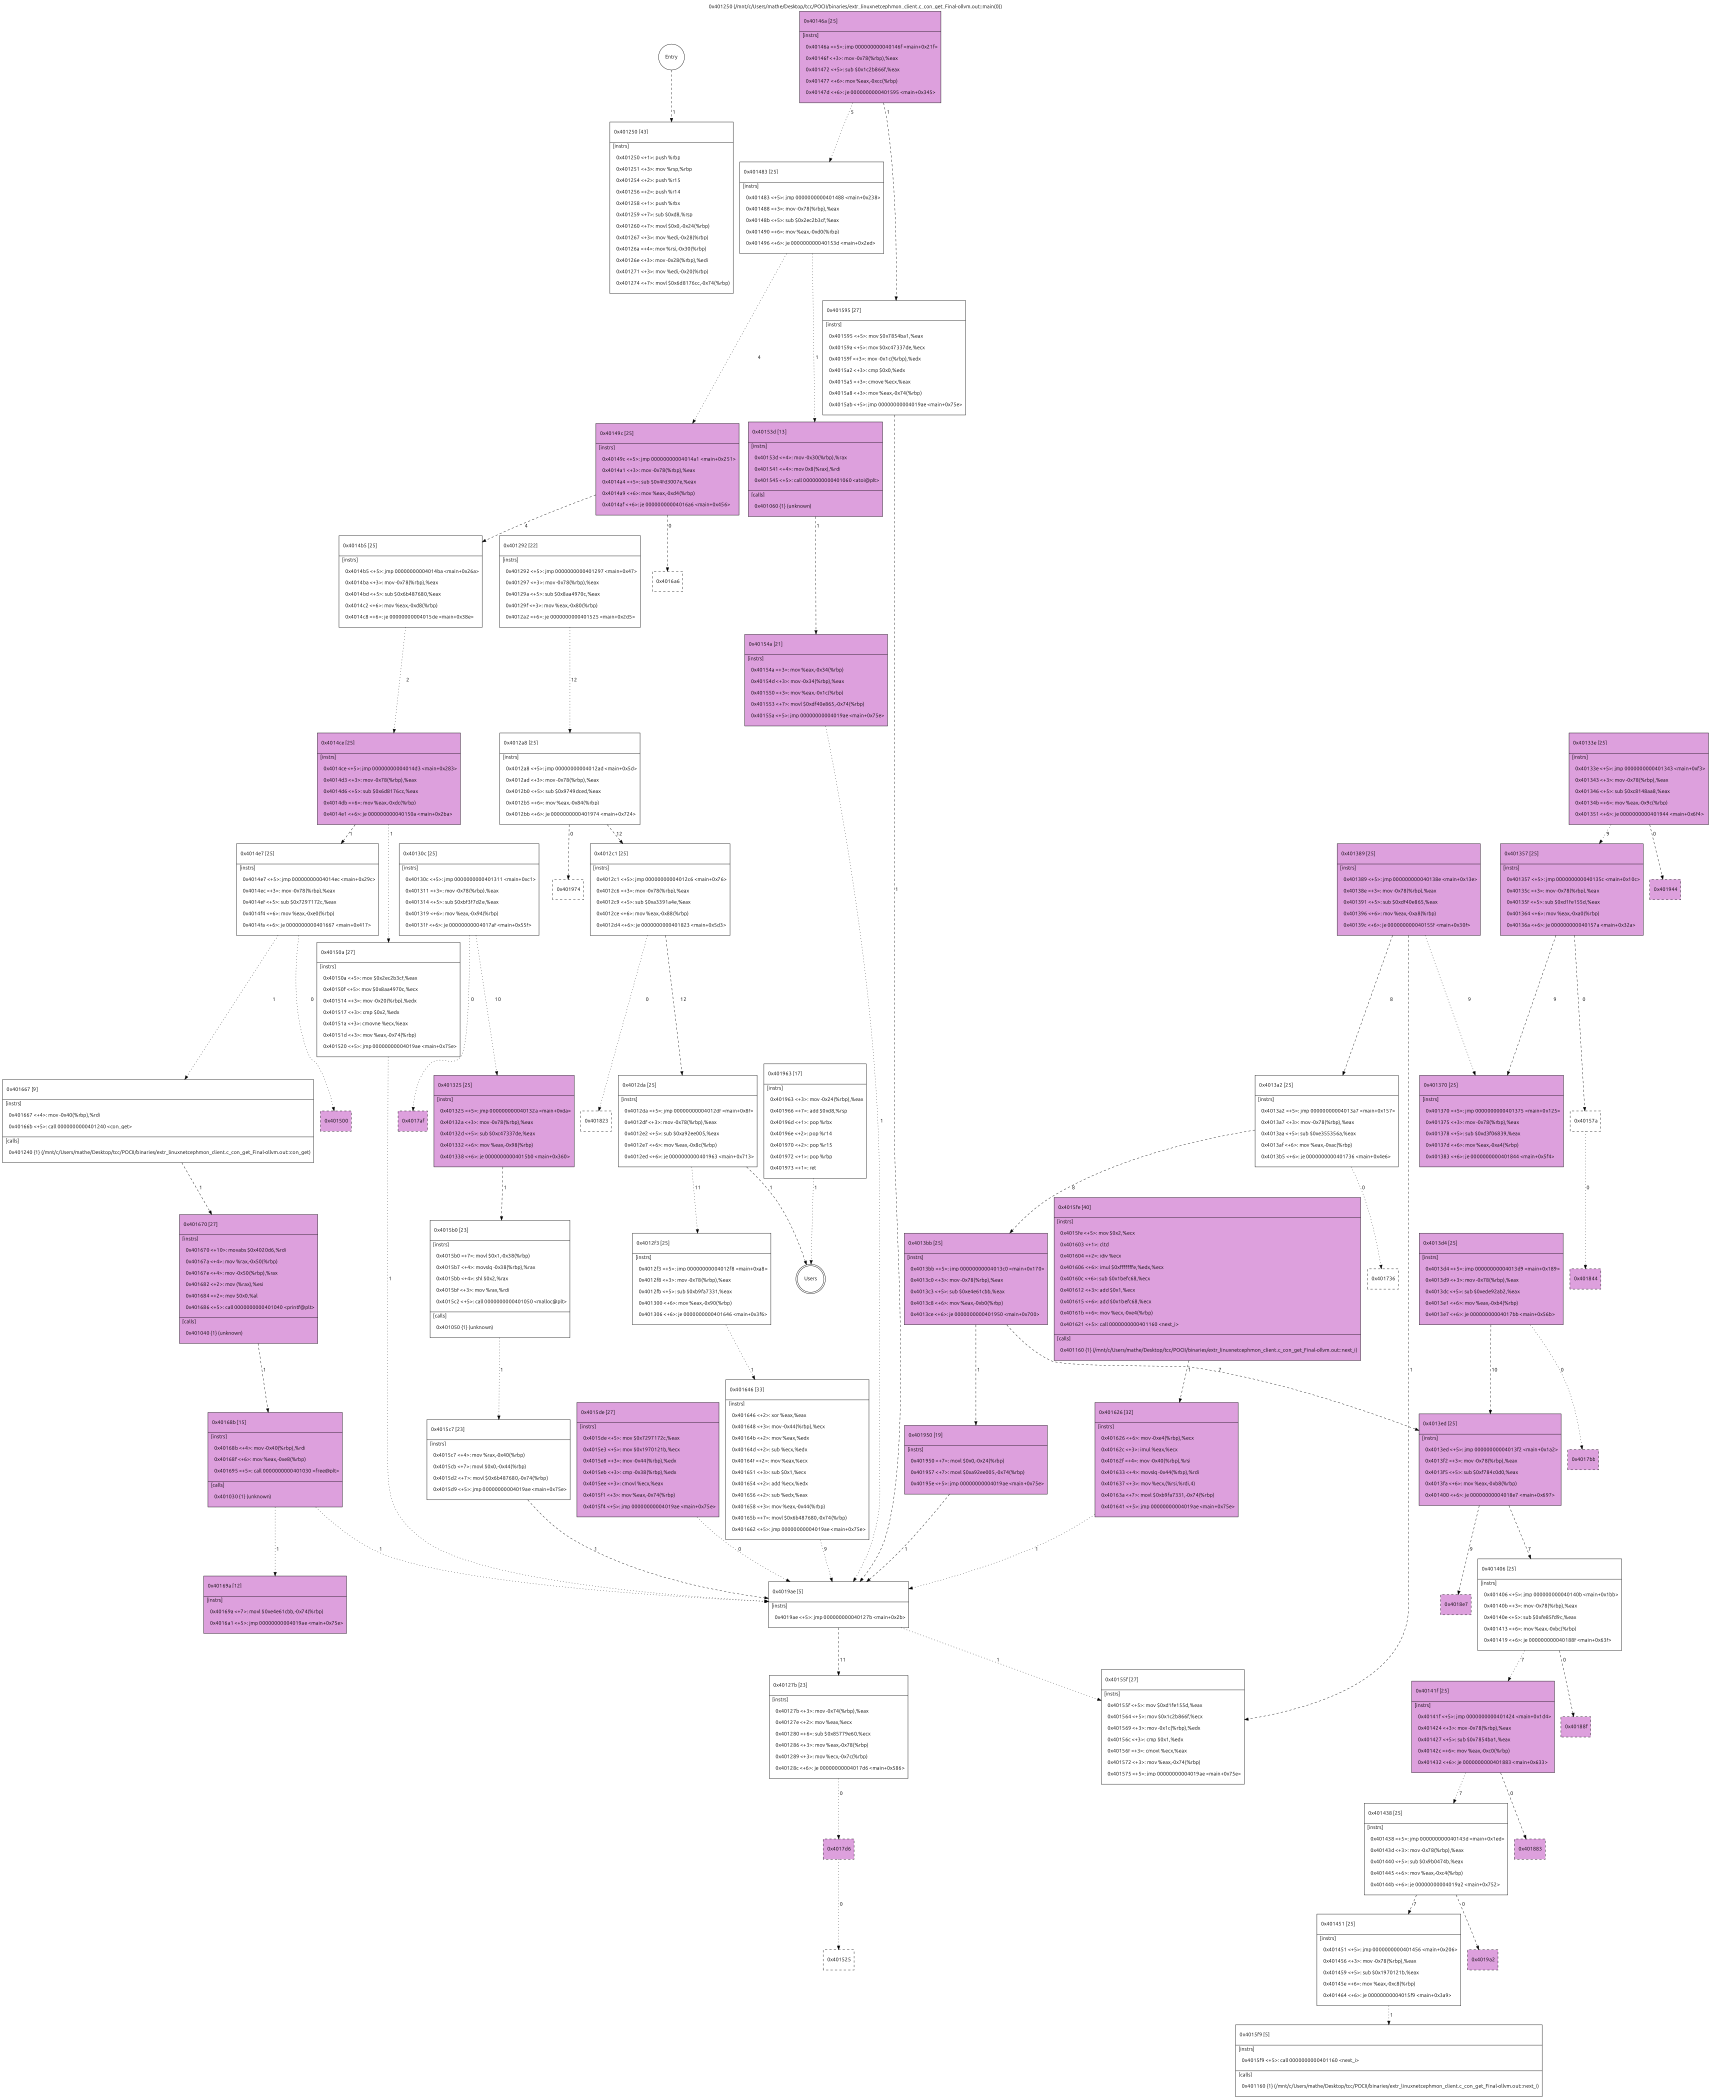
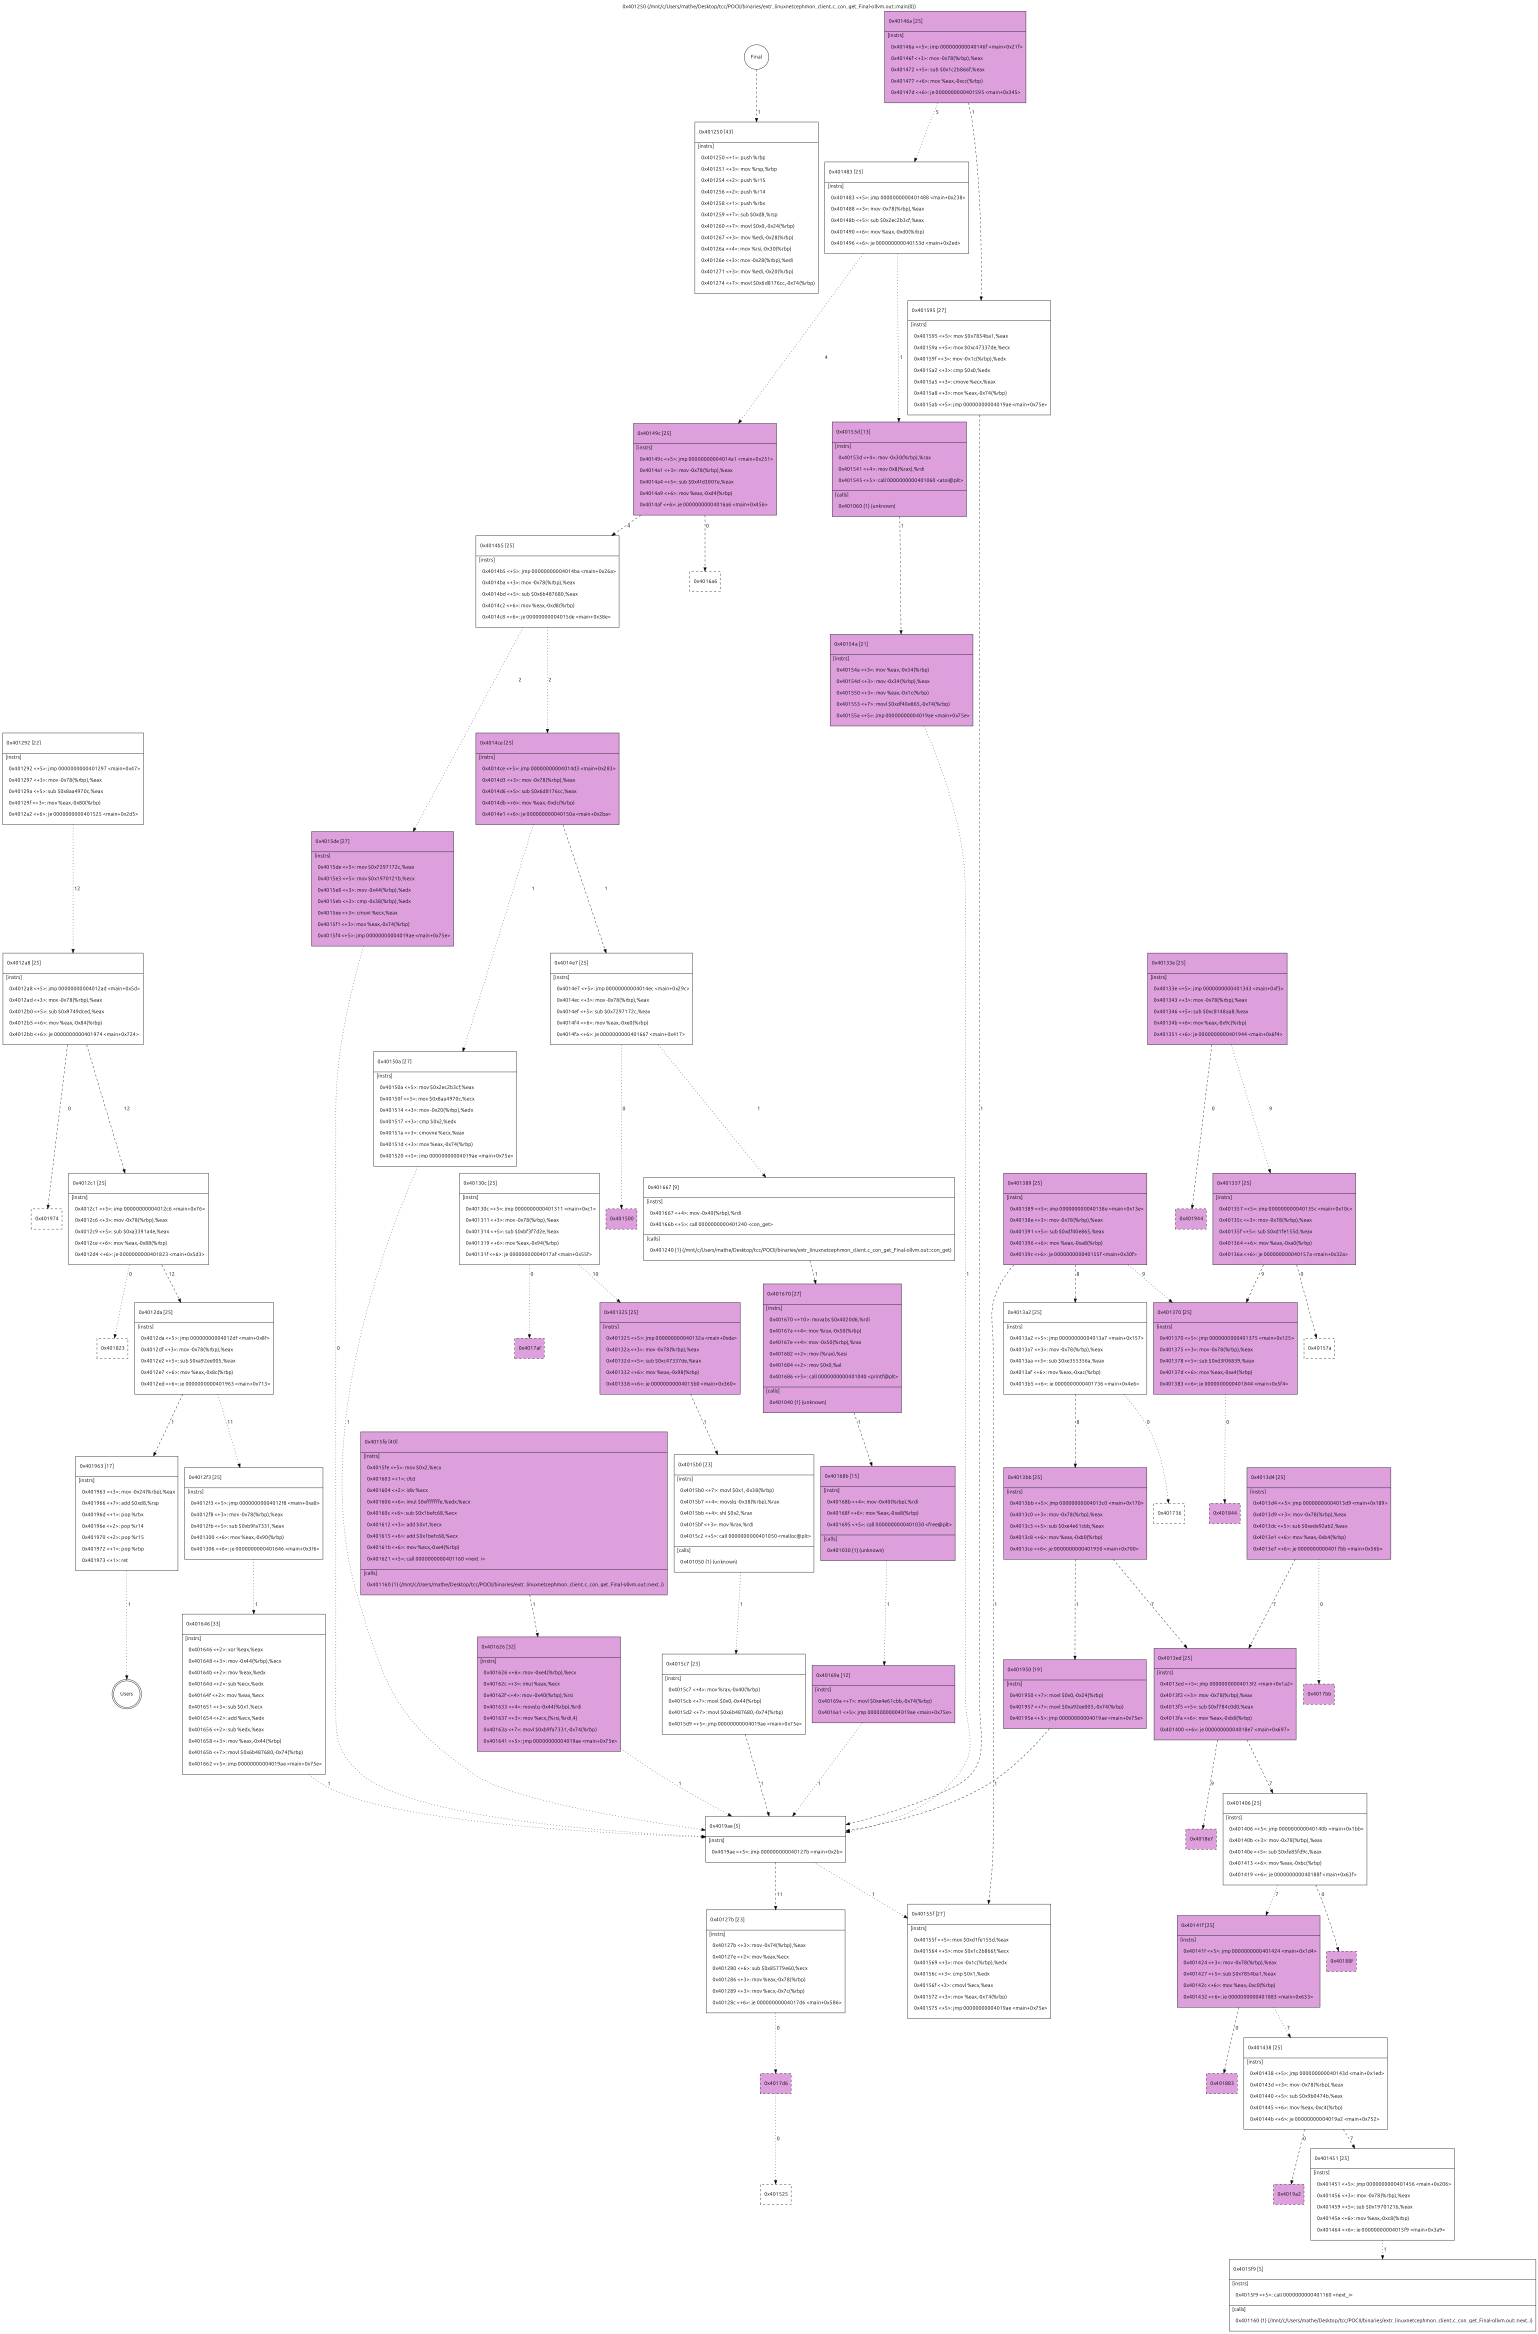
(672, 57) -> (757, 57)
none -> (469, 728)
(1585, 1198) -> (1225, 1447)
(782, 1210) -> (169, 1424)
(1494, 1370) -> (1274, 1605)
(825, 1549) -> (328, 1784)
(531, 1583) -> (829, 1768)
